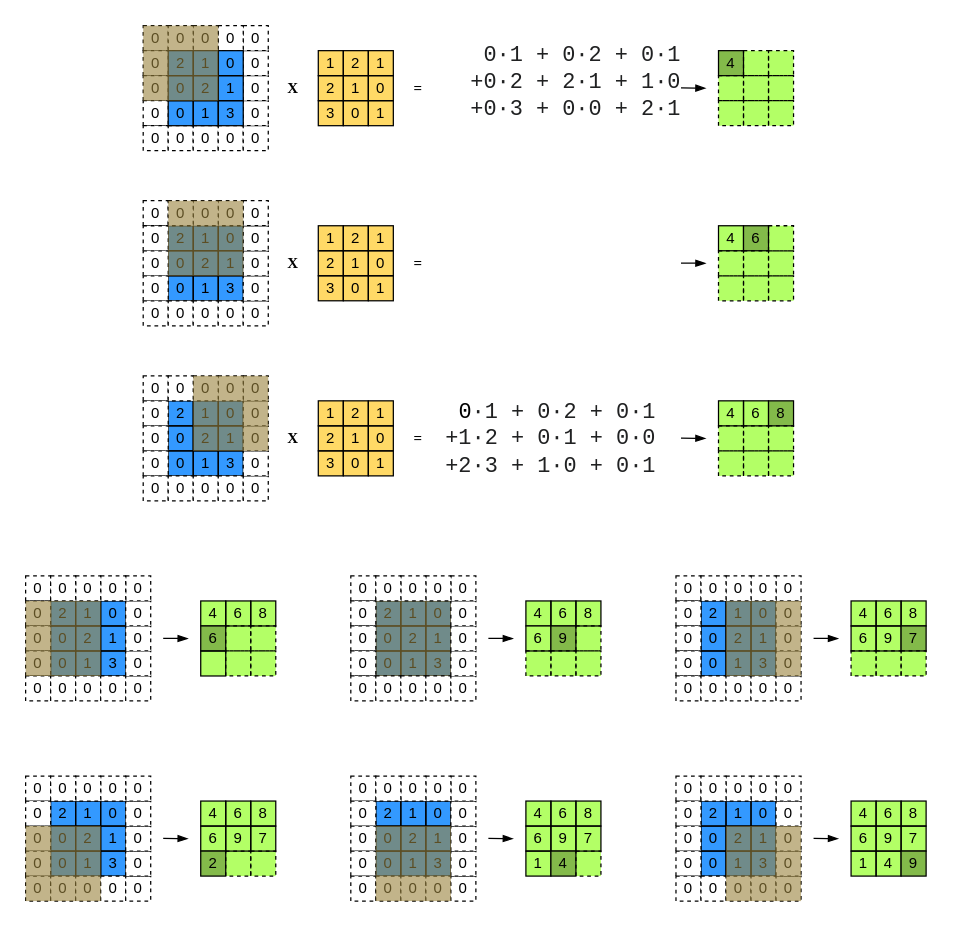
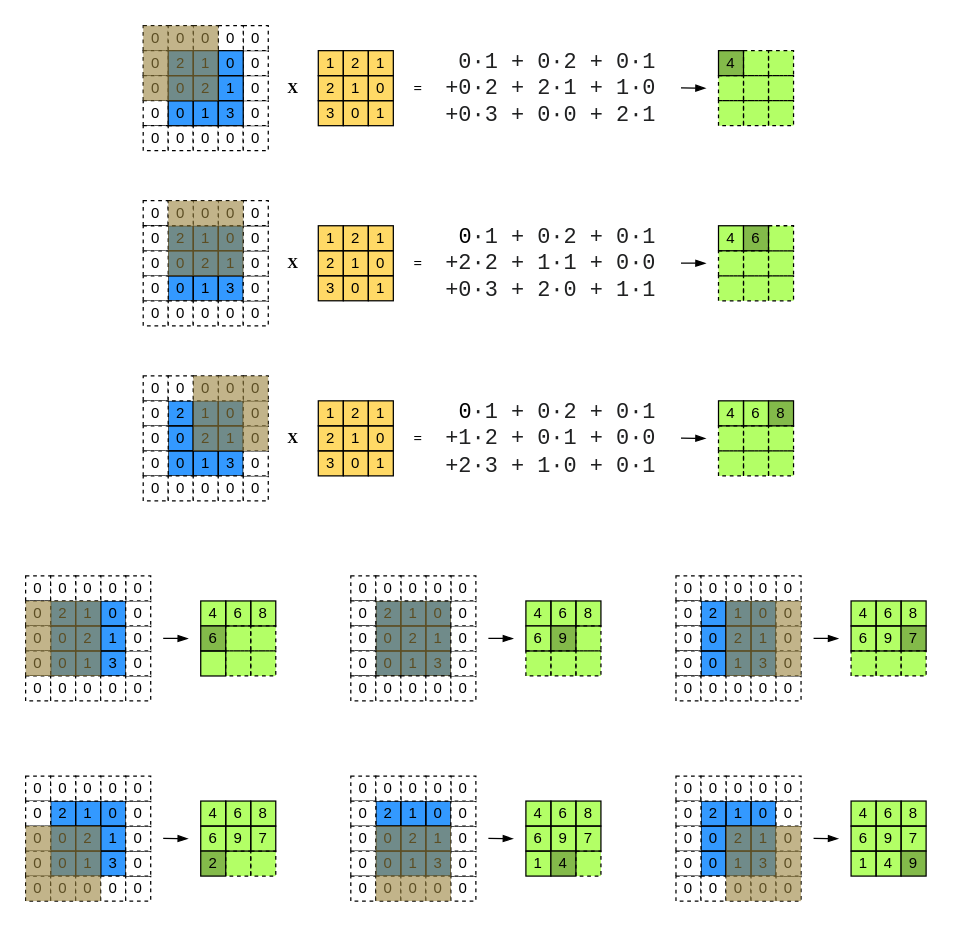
(581, 82) -> (556, 88)
none -> (556, 263)
